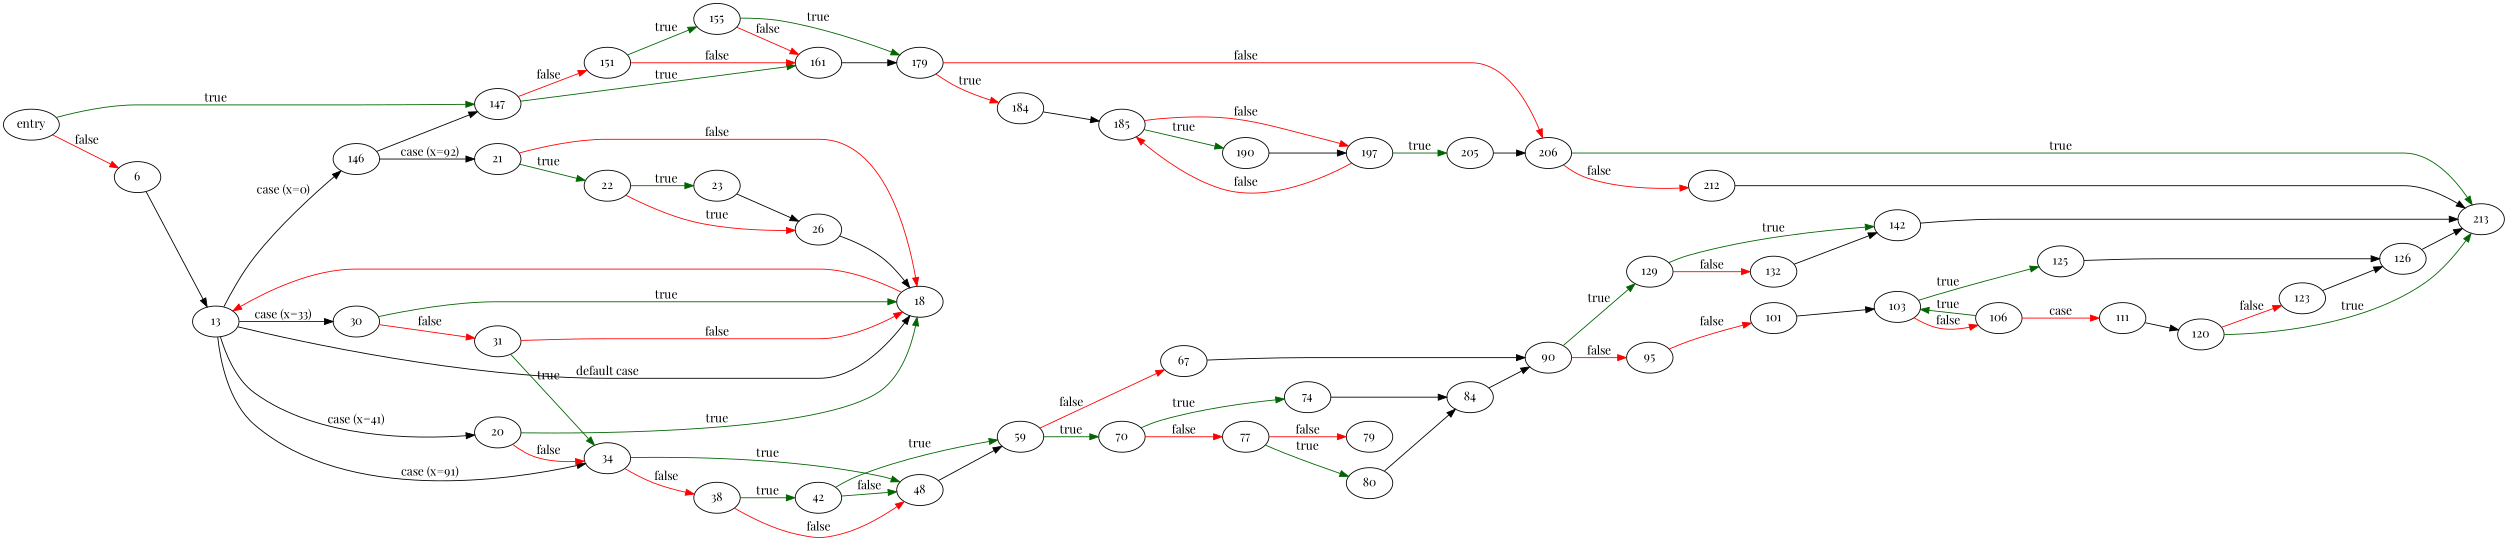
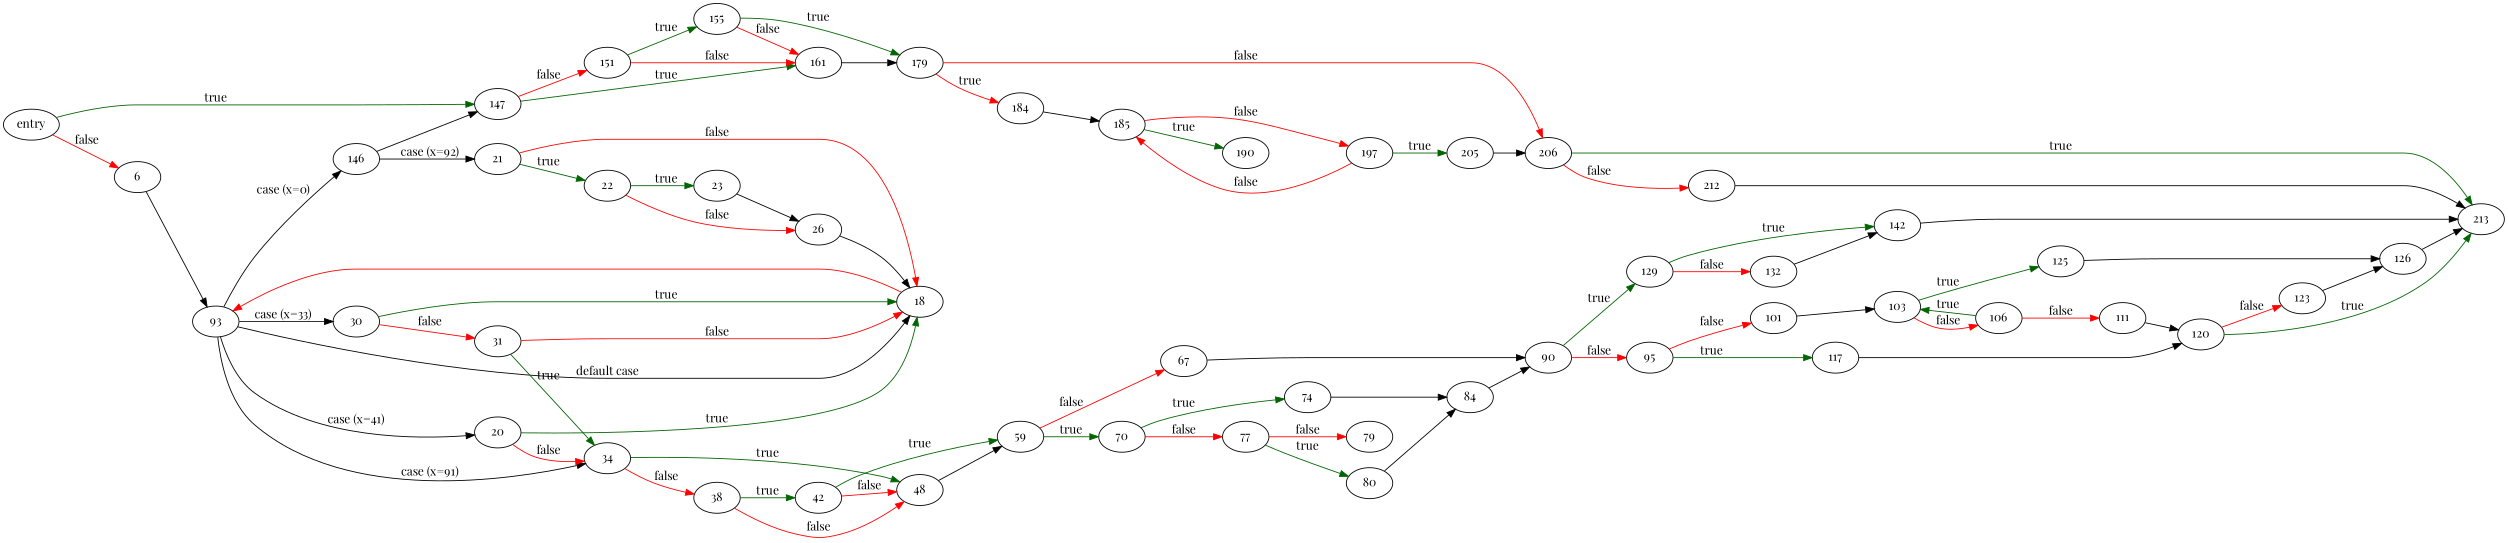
(1303, 153) -> none
(717, 215) -> (717, 215)
(2061, 312) -> (2061, 312)
(216, 322) -> (216, 322)
none -> (1836, 358)
(865, 494) -> (865, 494)
